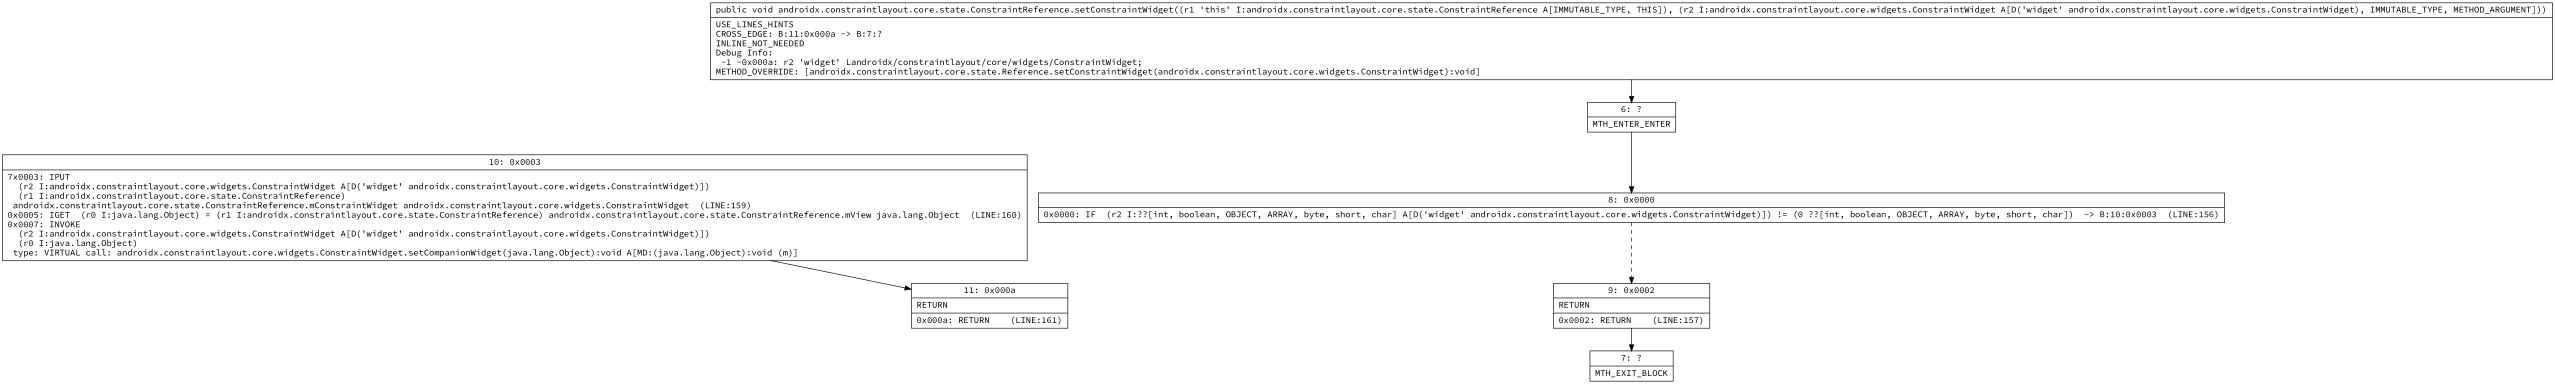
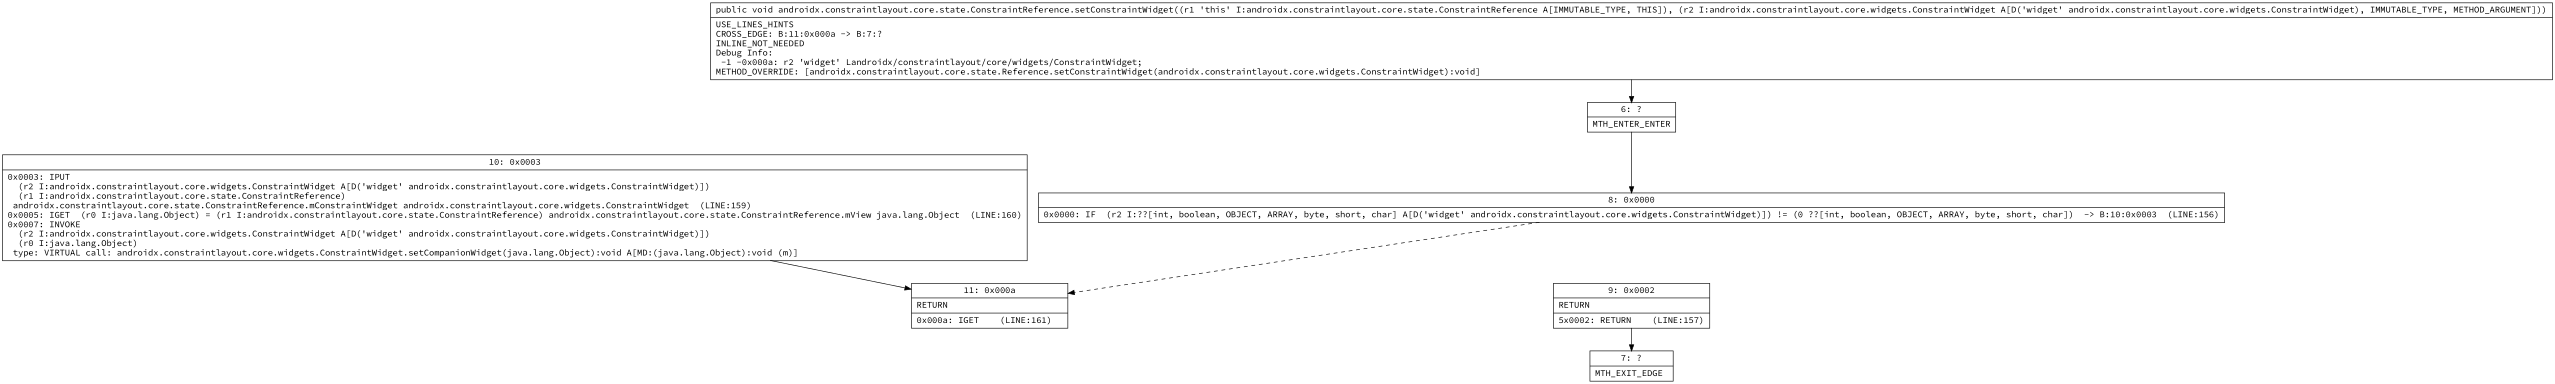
(44, 177) -> (44, 177)
(1632, 250) -> (1307, 257)
(990, 320) -> (984, 320)
(1632, 320) -> (1632, 320)
(1632, 373) -> (1629, 373)
